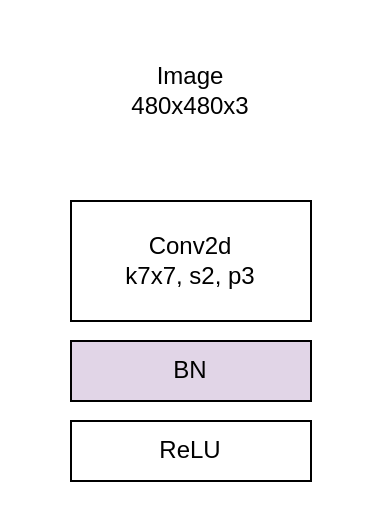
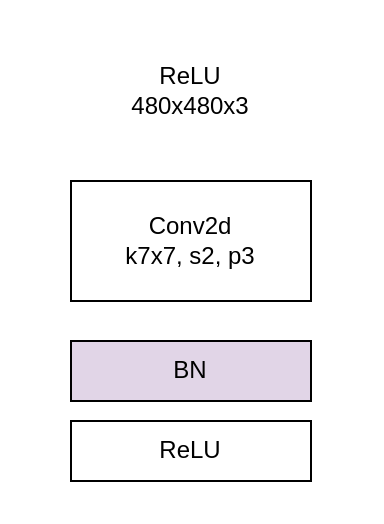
(191, 91) -> (191, 91)
(191, 261) -> (191, 241)
